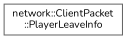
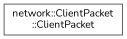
(63, 20) -> (63, 20)
